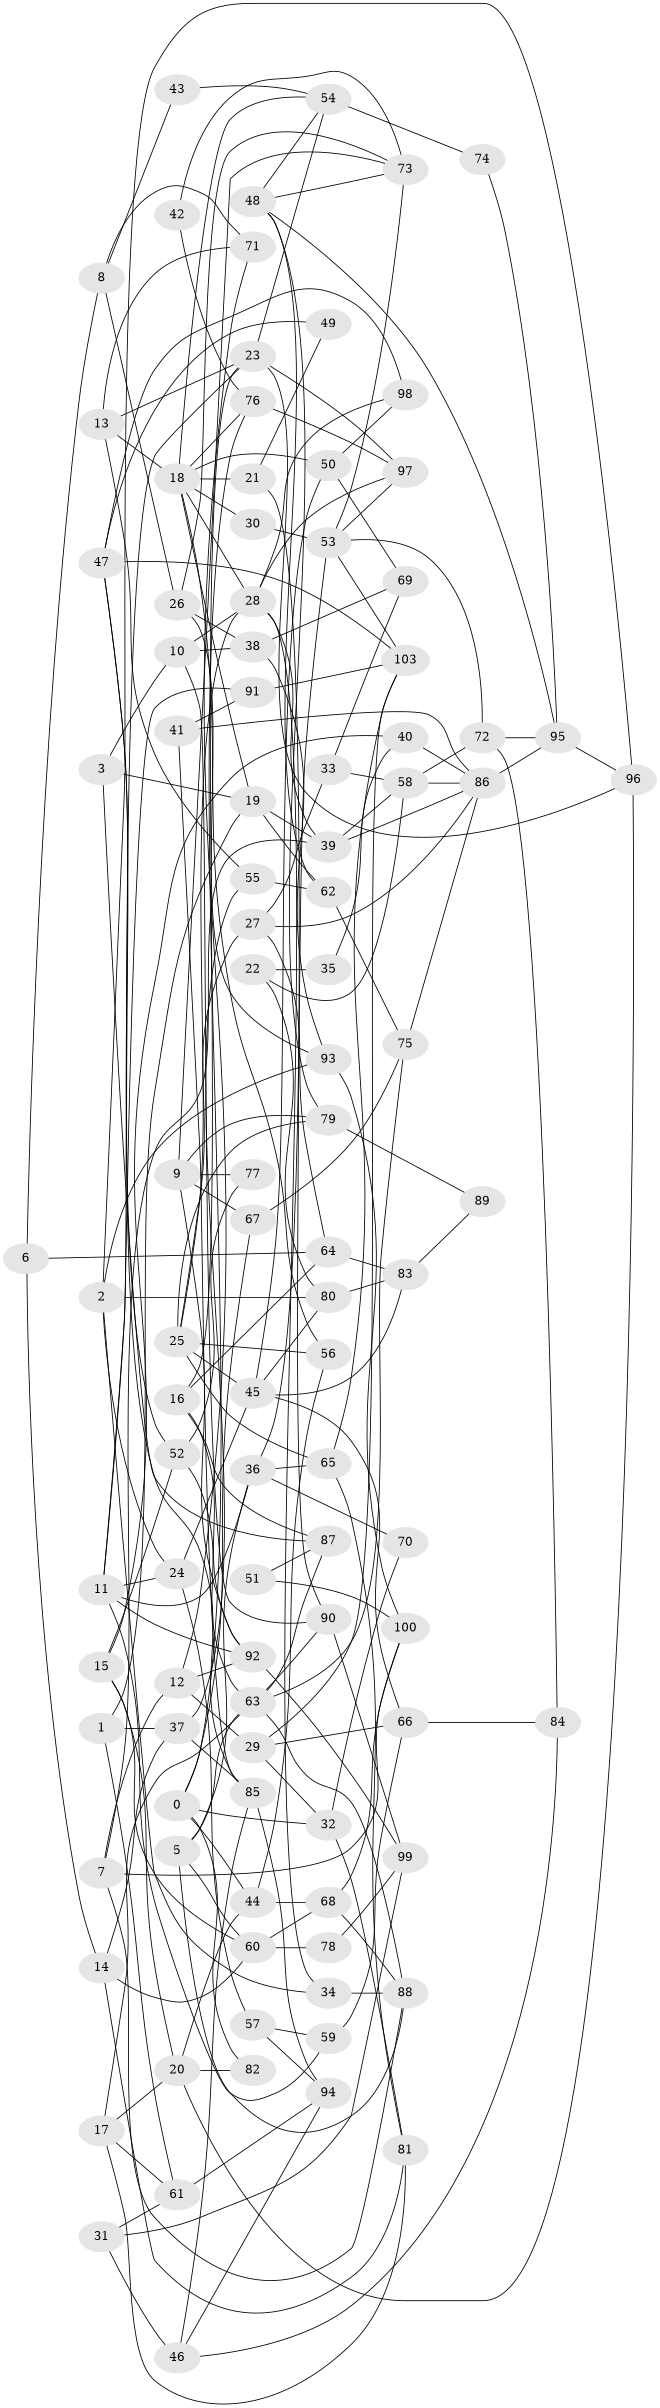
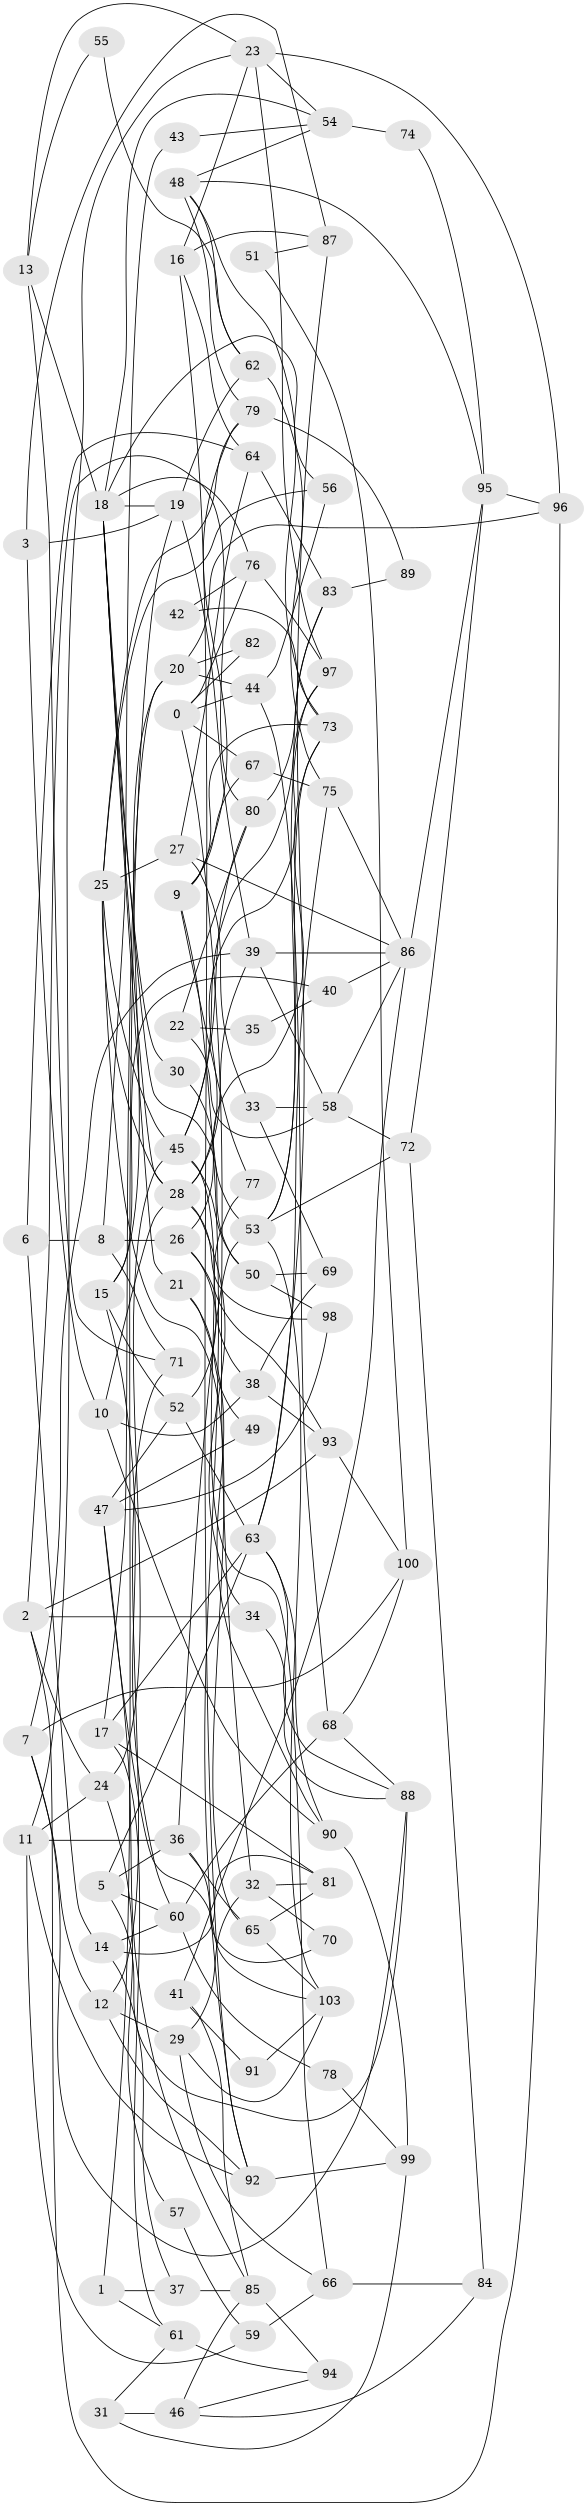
(133, 982) -> none
(215, 1304) -> none
(291, 2059) -> none
